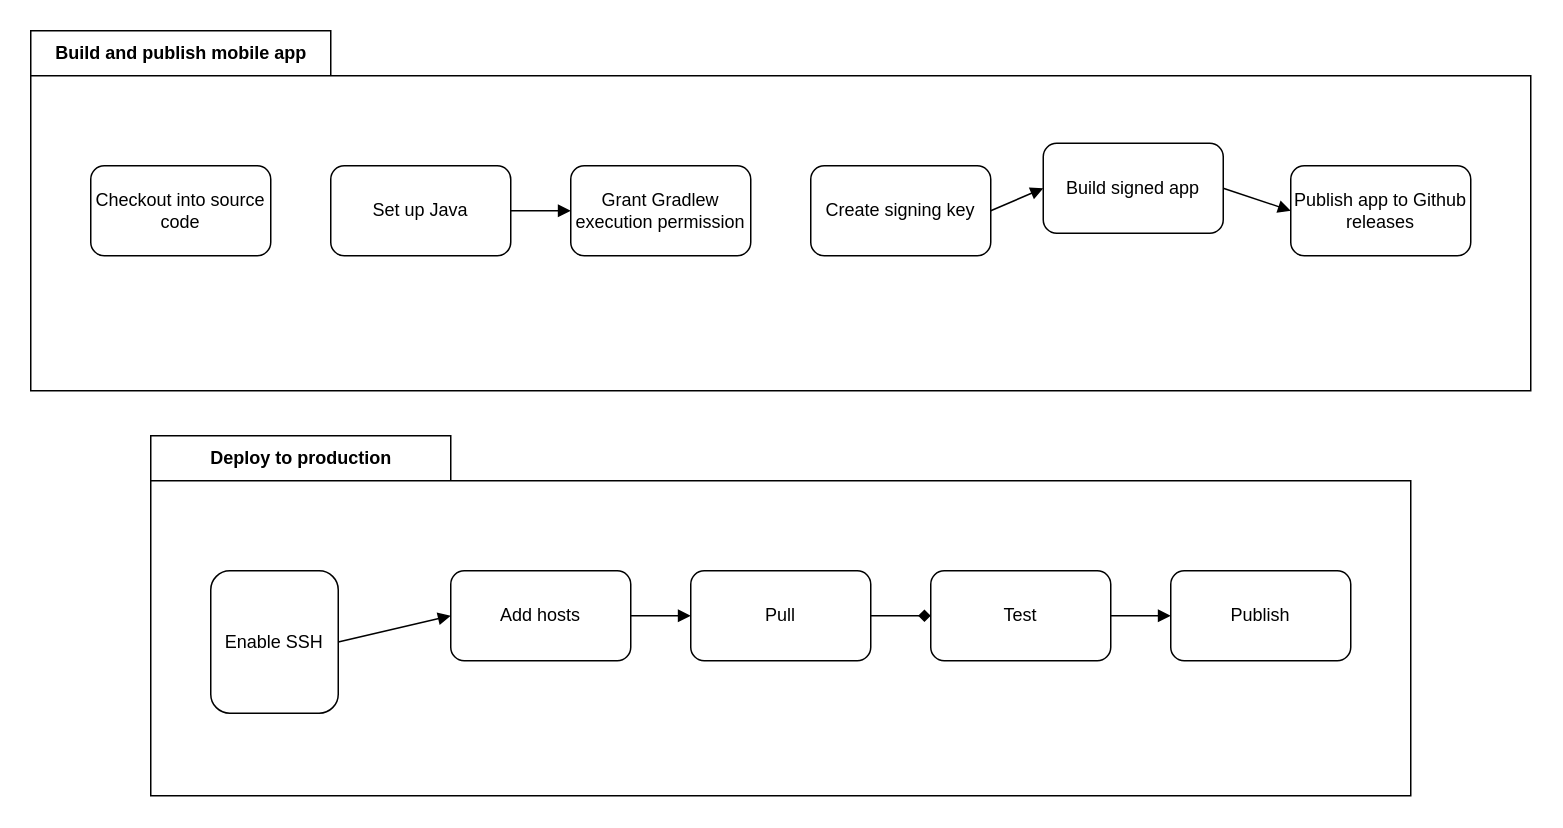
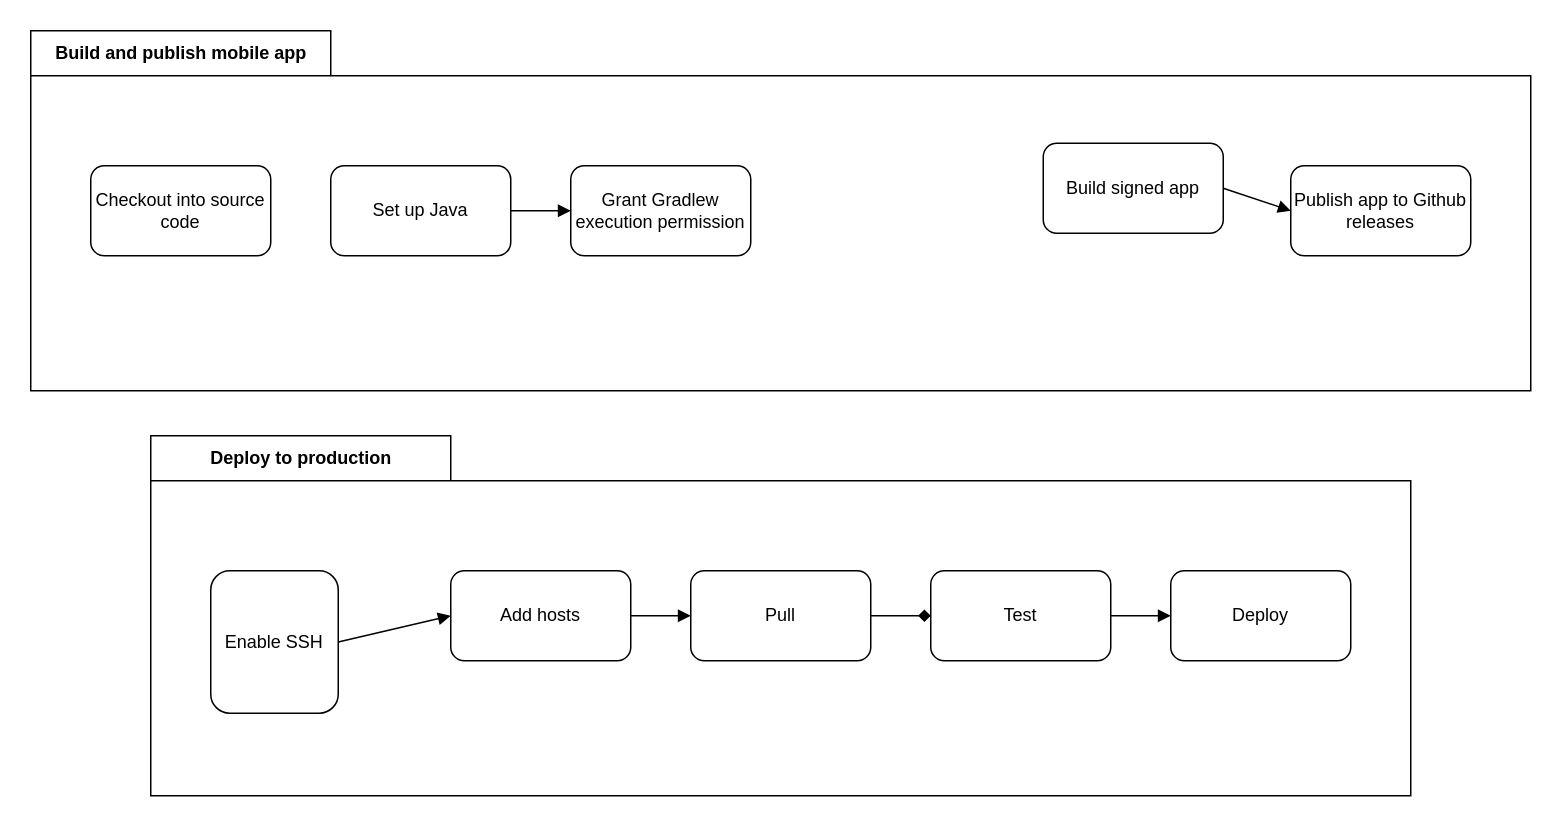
(1011, 202) -> none
(901, 211) -> none
(1261, 616) -> (1261, 616)
